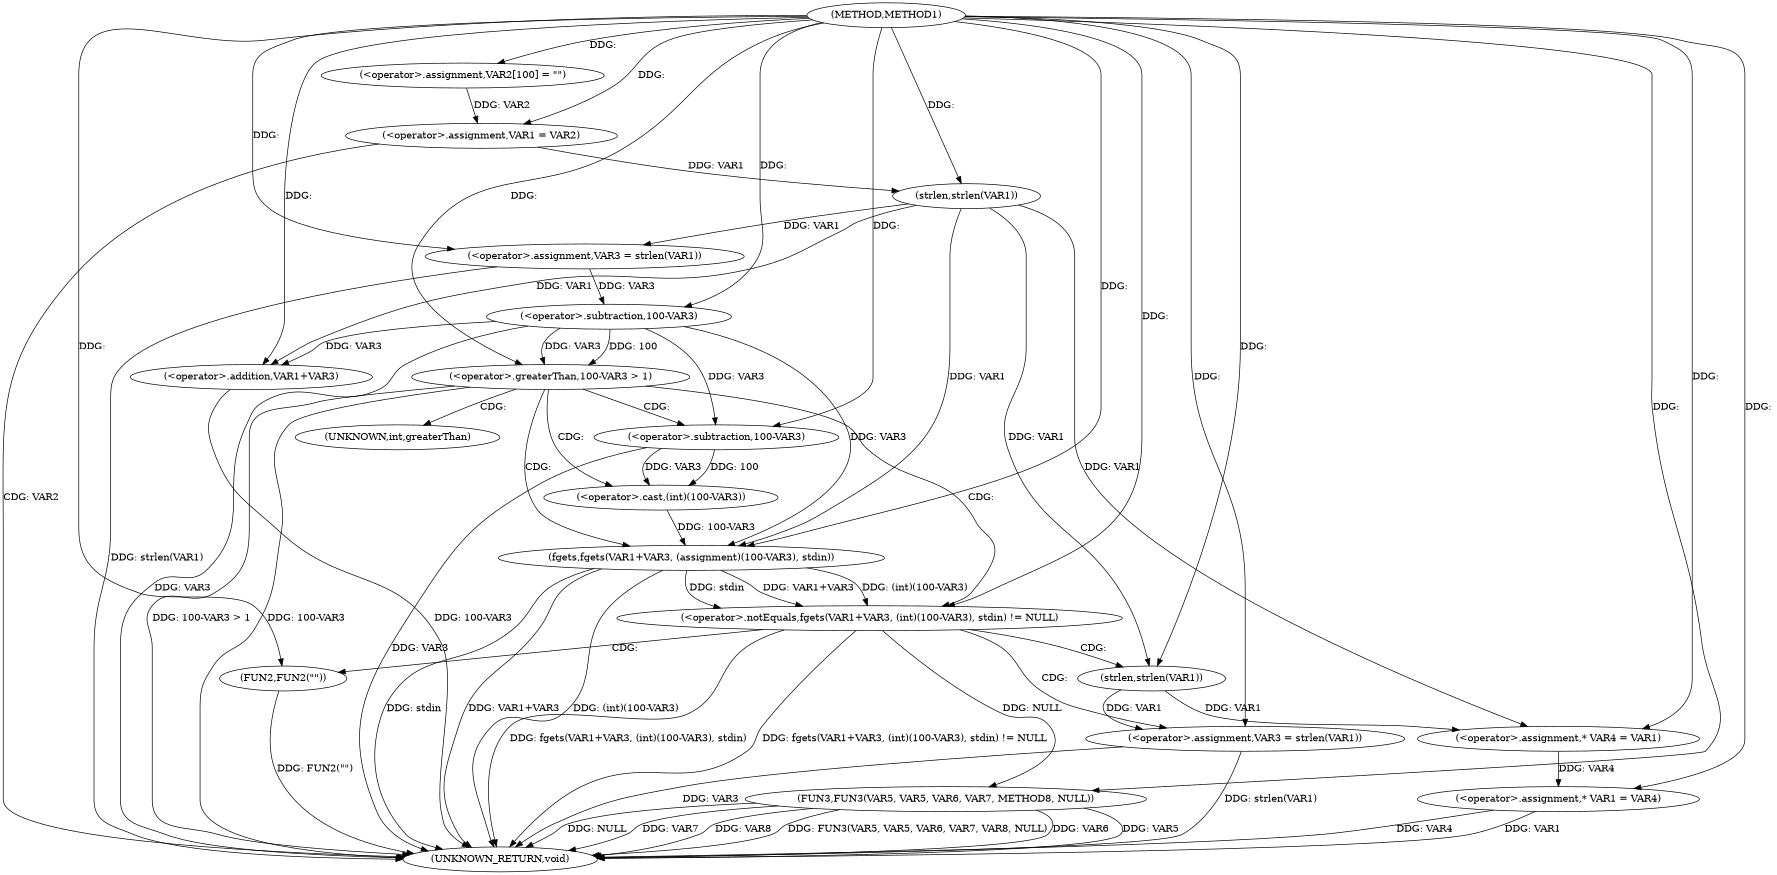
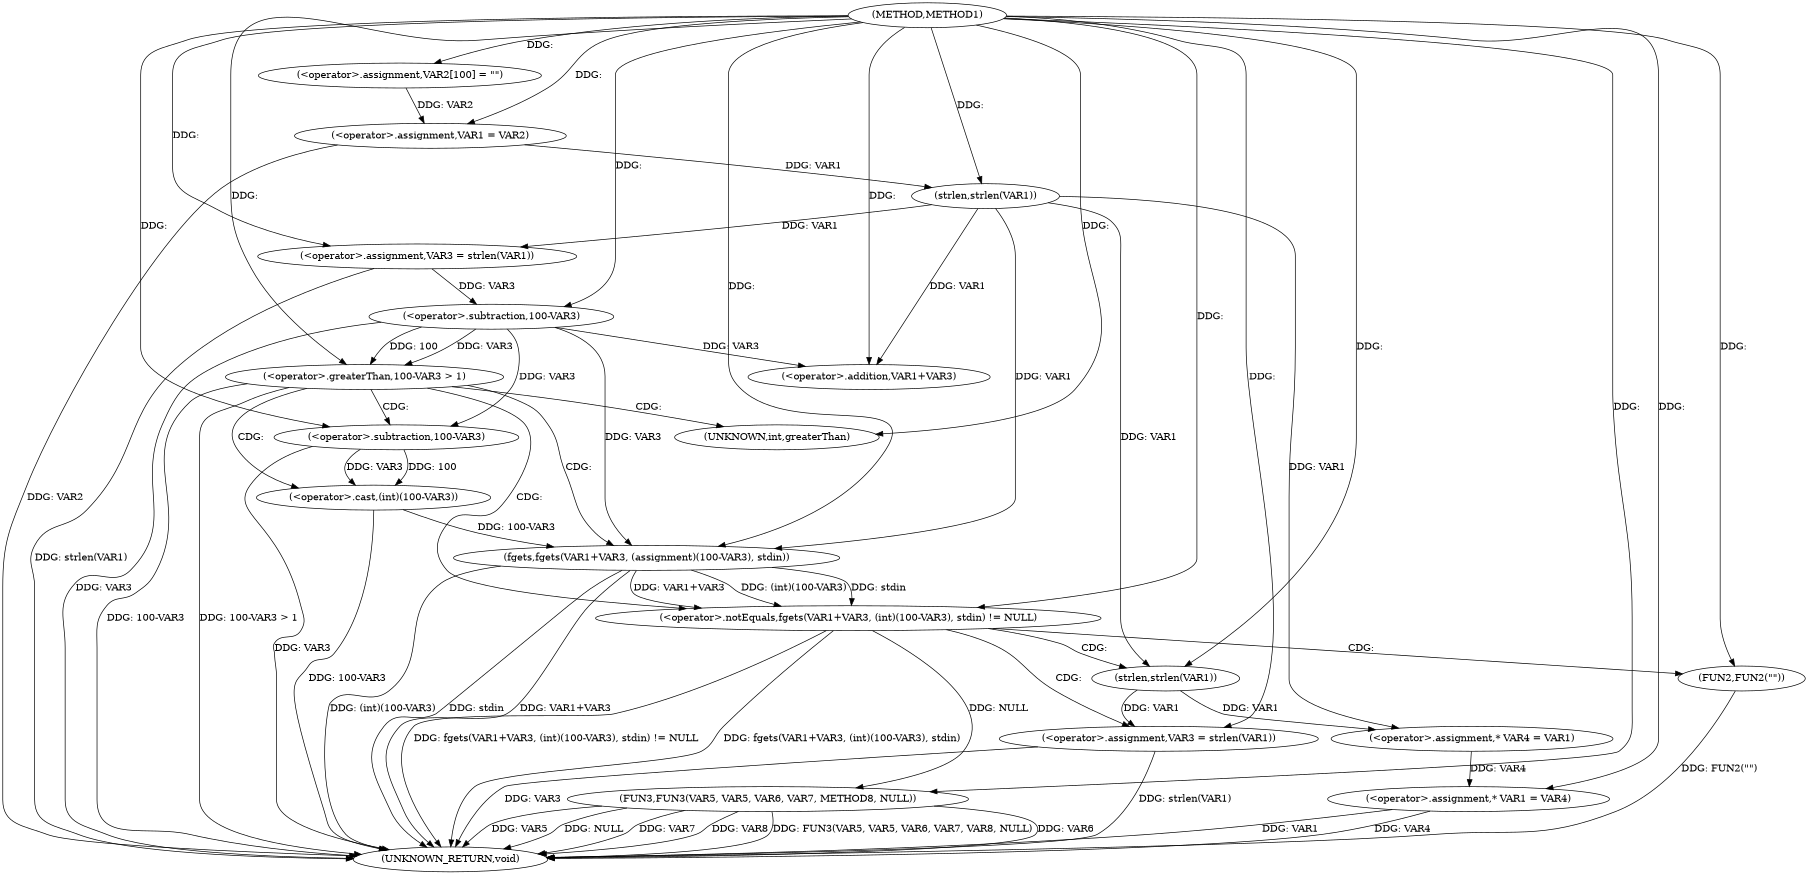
(1673, 46) -> (1093, 275)
(31, 498) -> (55, 498)
(383, 587) -> (295, 684)
